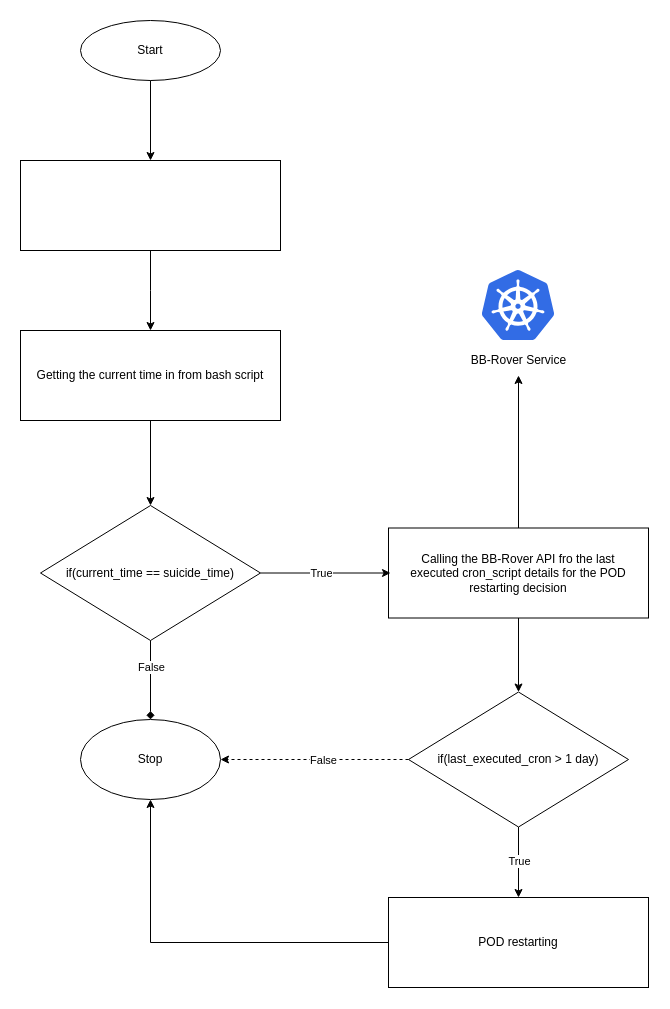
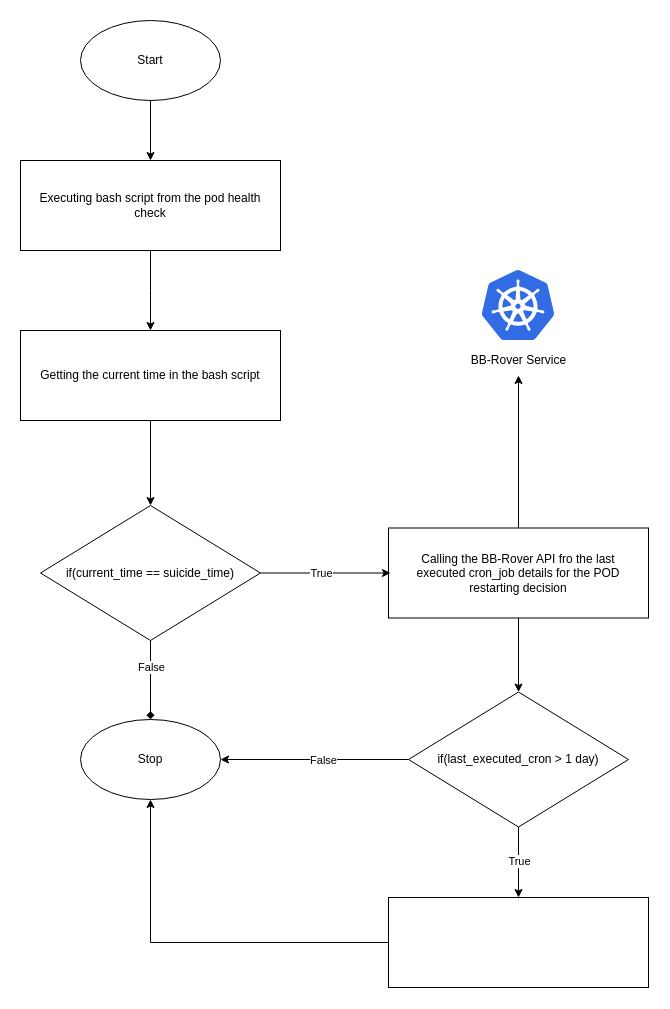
(151, 51) -> (151, 61)
none -> (151, 206)
(151, 376) -> (151, 376)
(519, 574) -> (519, 574)
(269, 760) -> (269, 760)
(519, 943) -> none
